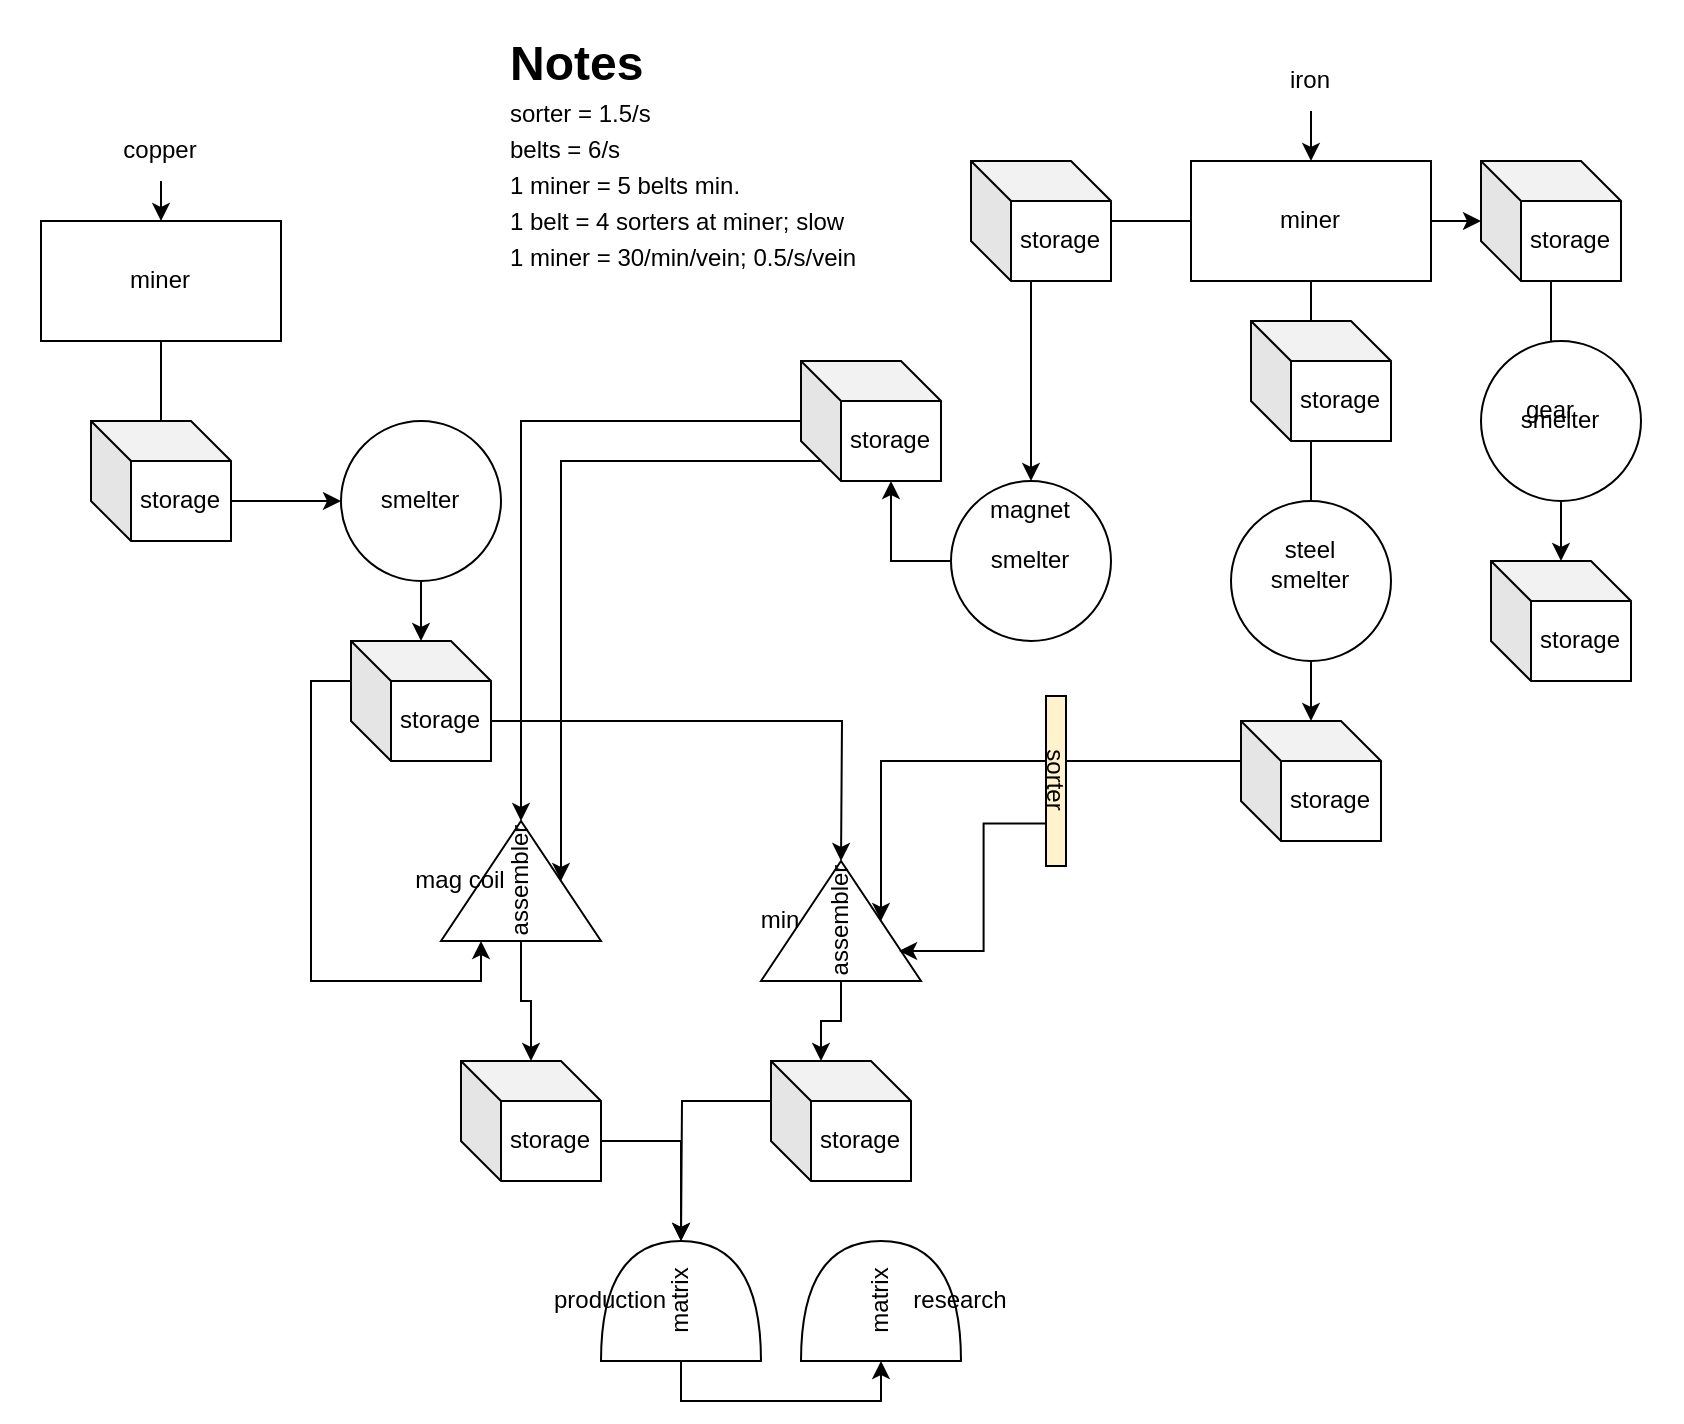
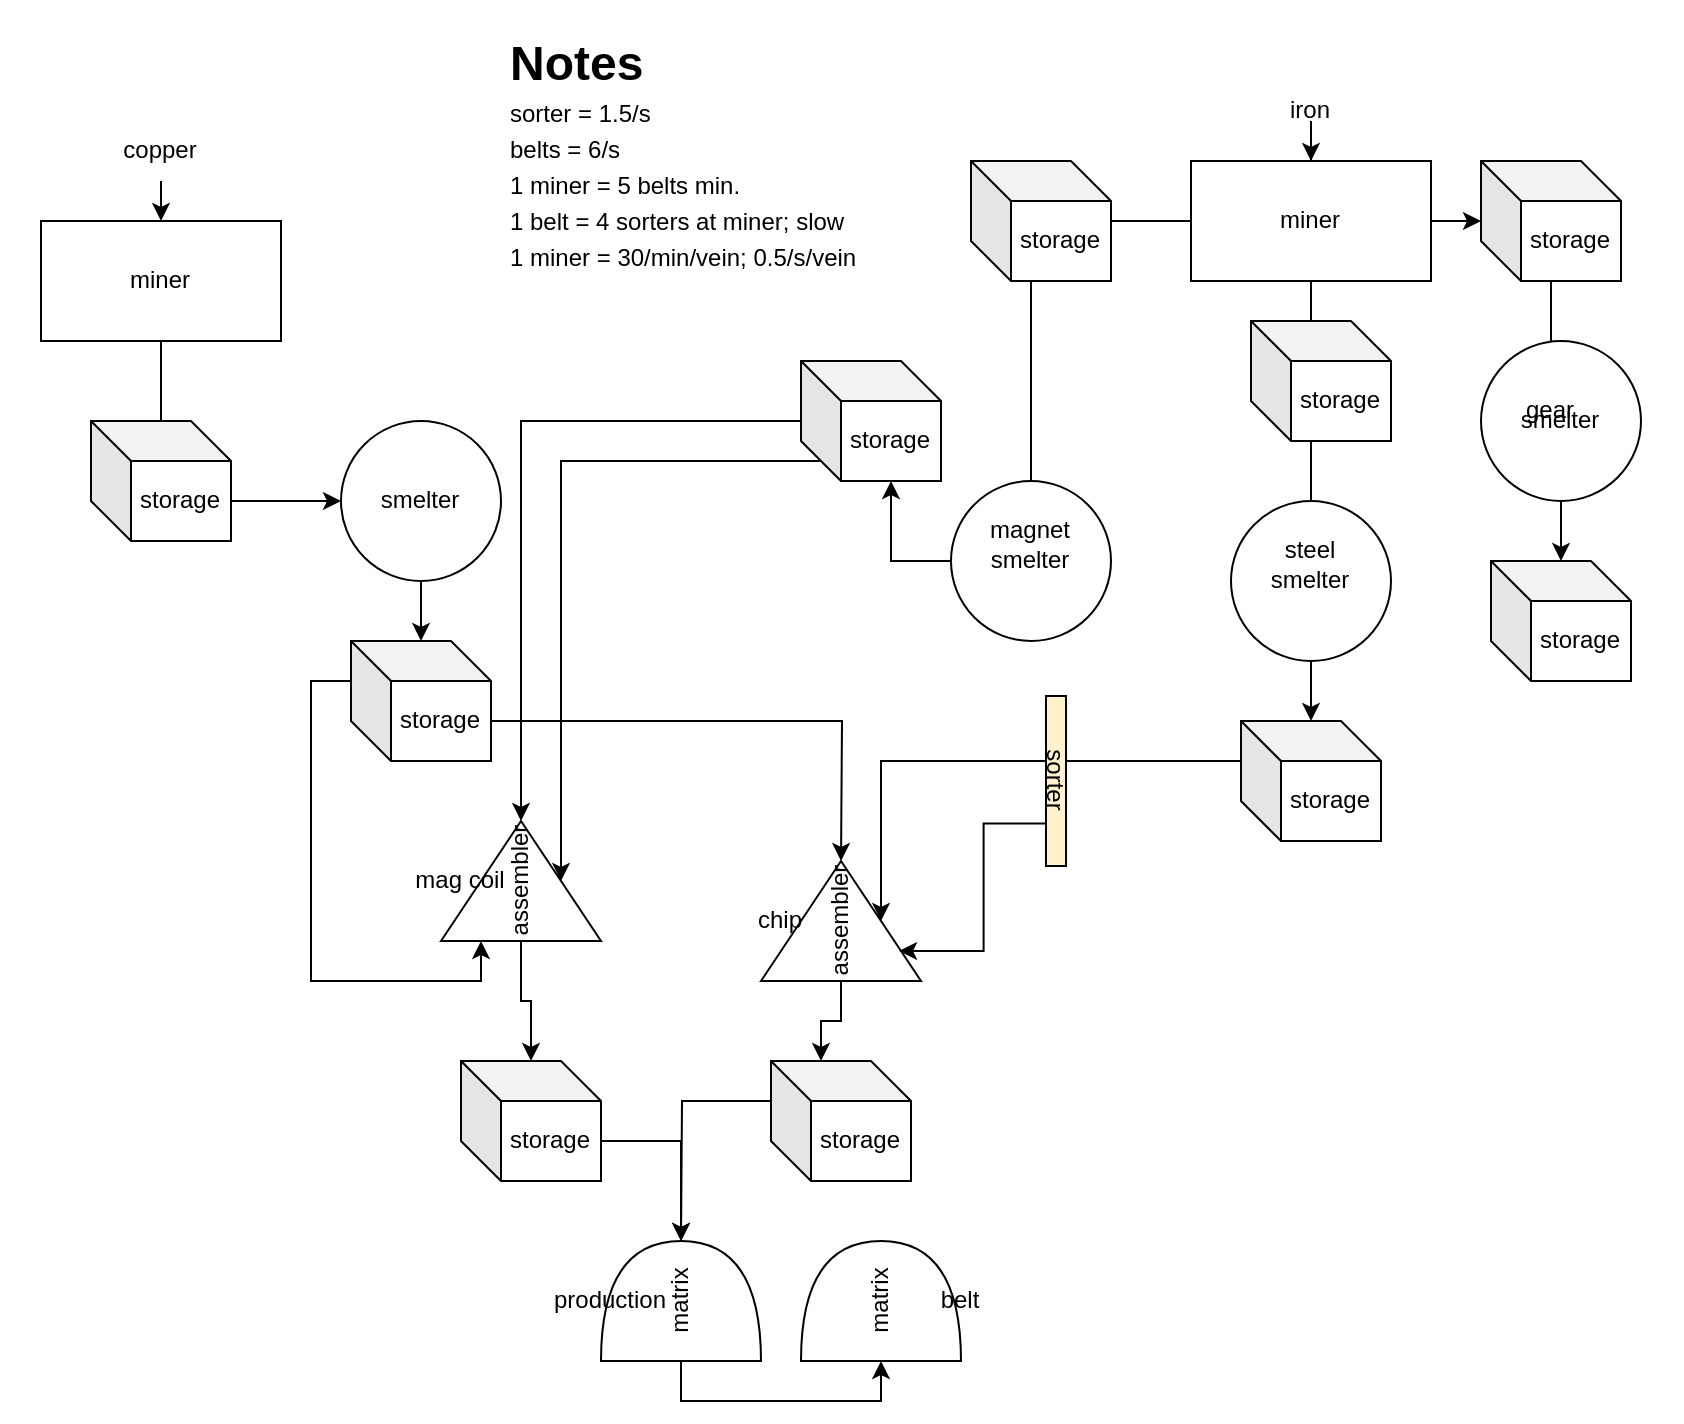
(1311, 81) -> (1311, 111)
(1031, 511) -> (1031, 531)
(781, 921) -> (781, 921)
(961, 1301) -> (961, 1301)
